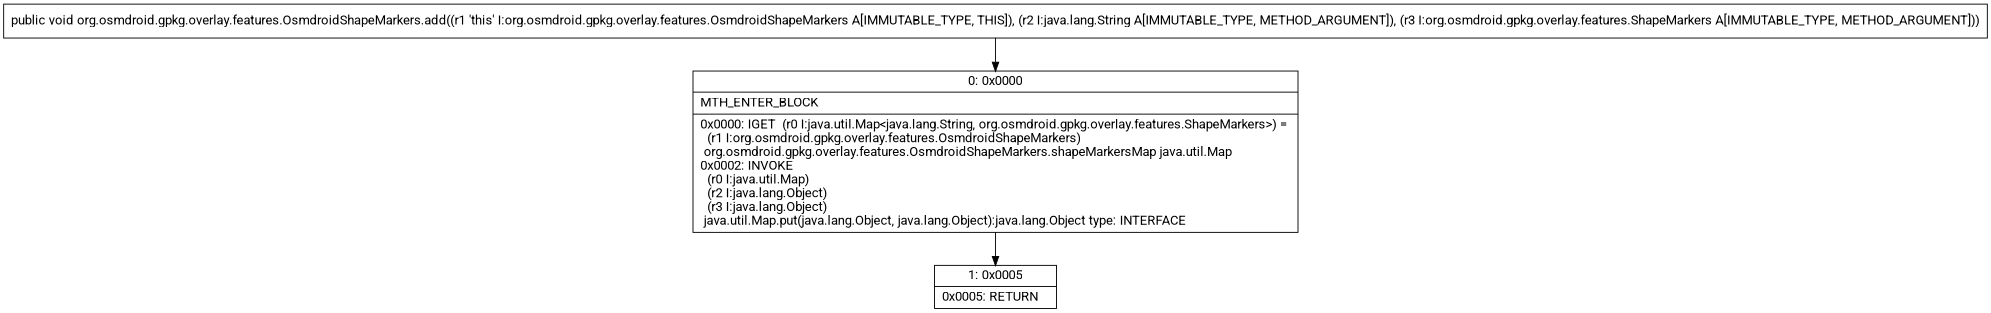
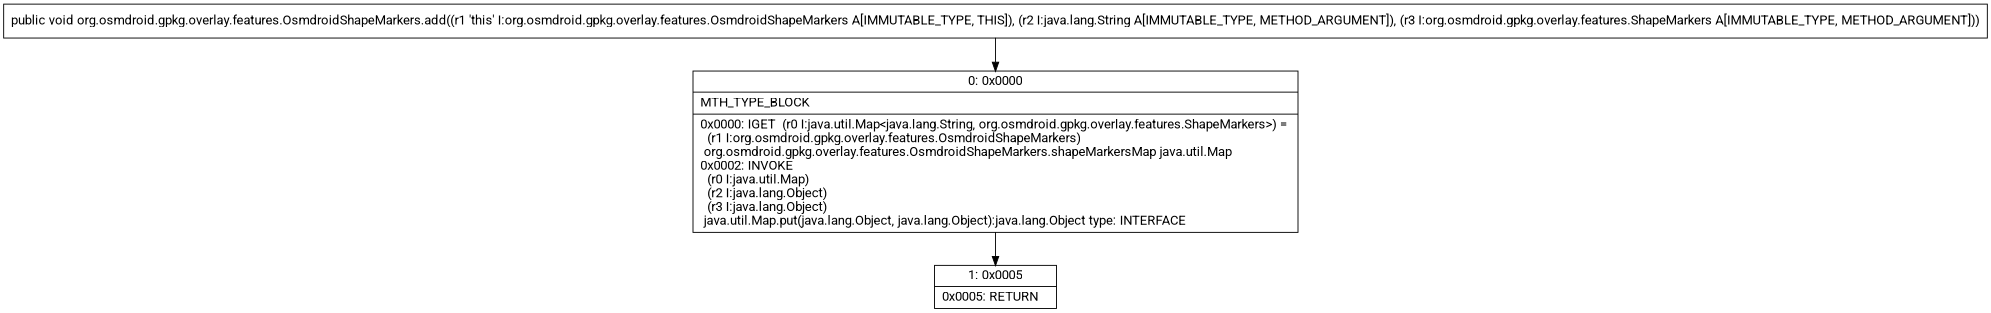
(760, 103) -> (755, 103)
